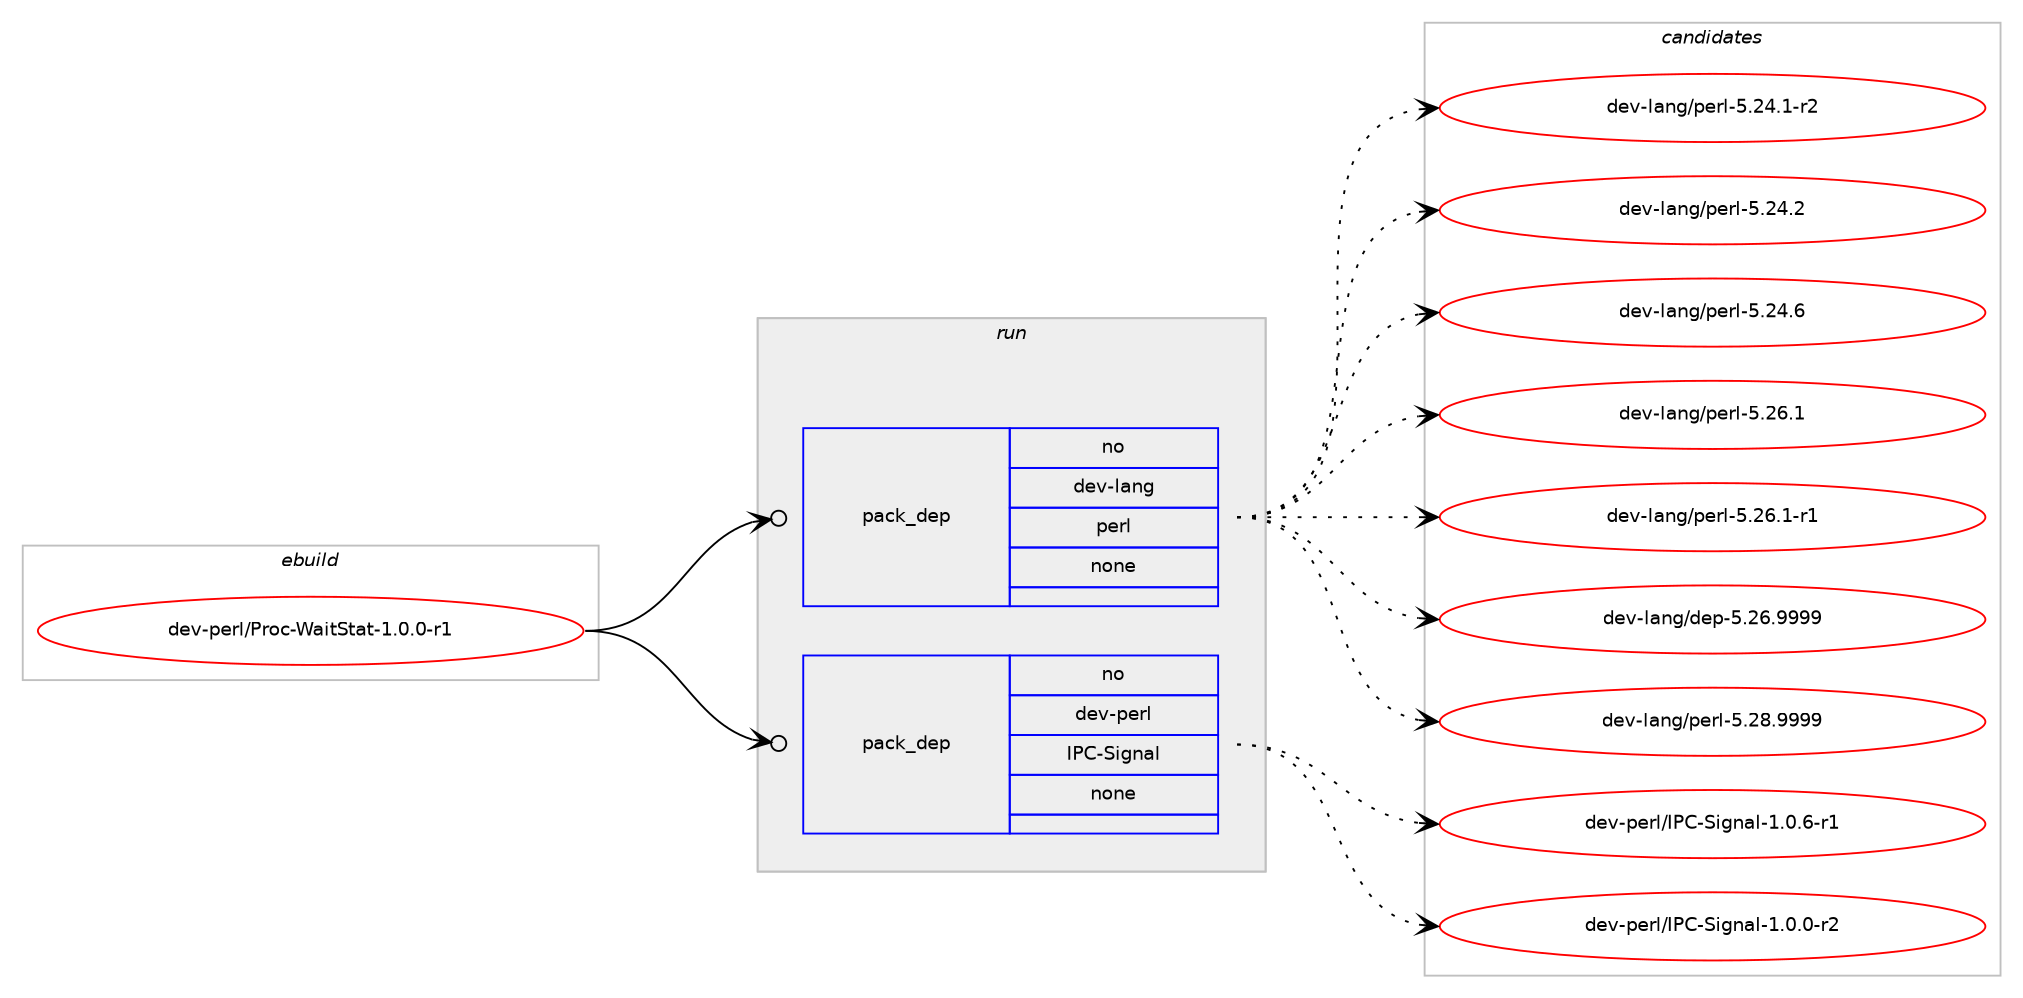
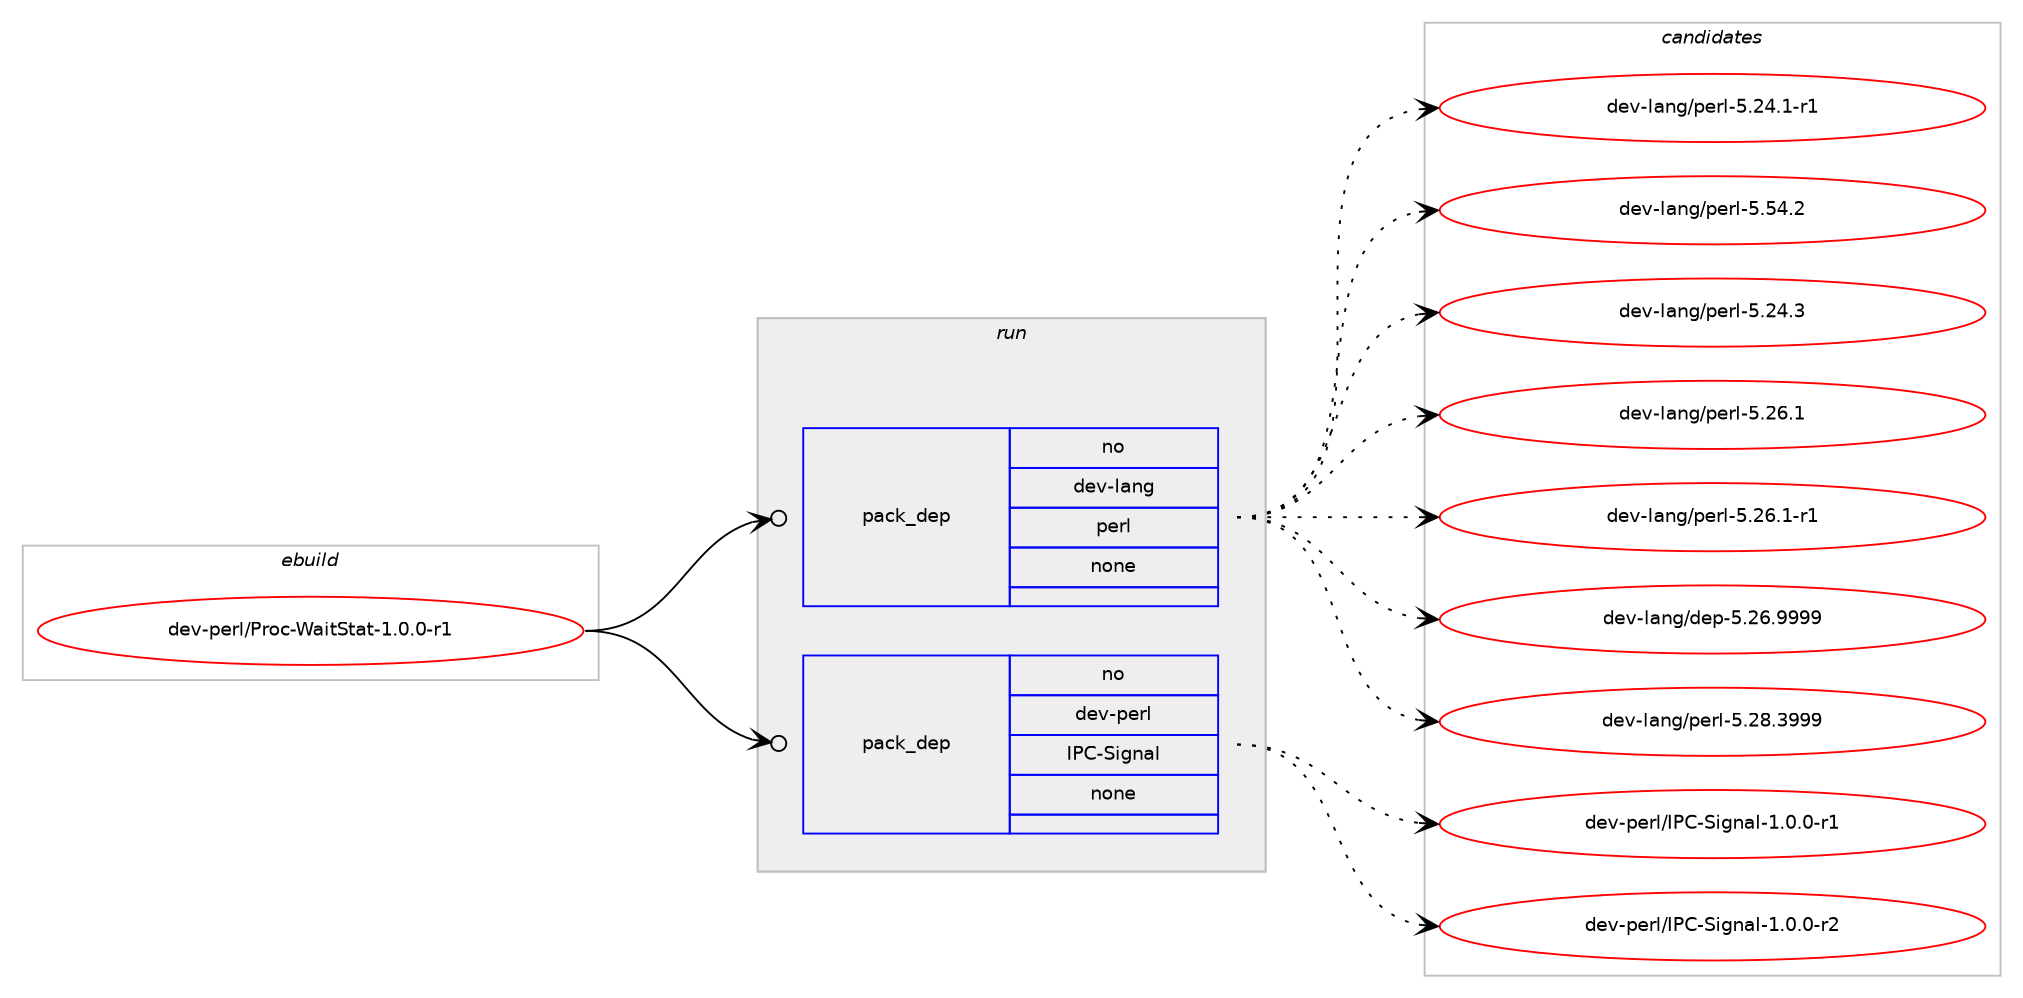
(1713, 108) -> (1713, 108)
(1713, 210) -> (1713, 210)
(1713, 313) -> (1713, 313)
(1713, 722) -> (1713, 722)
(1713, 824) -> (1713, 824)
